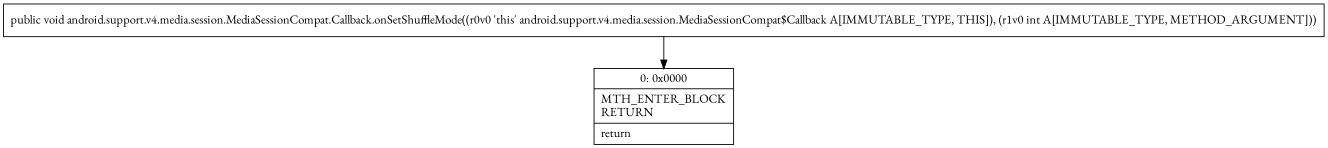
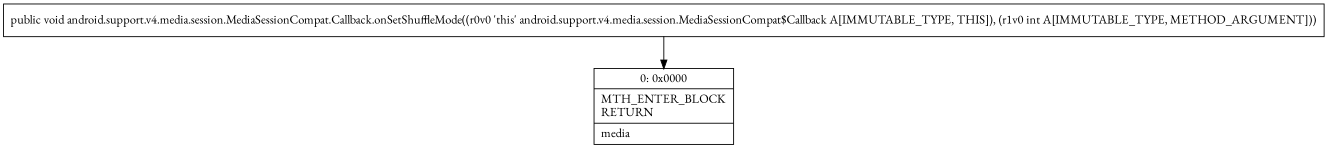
(616, 133) -> (616, 133)
